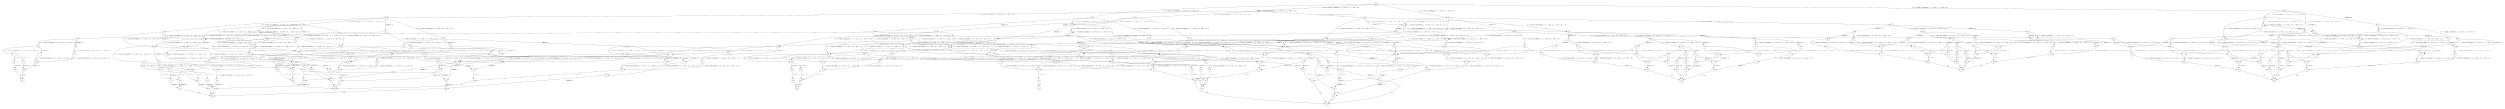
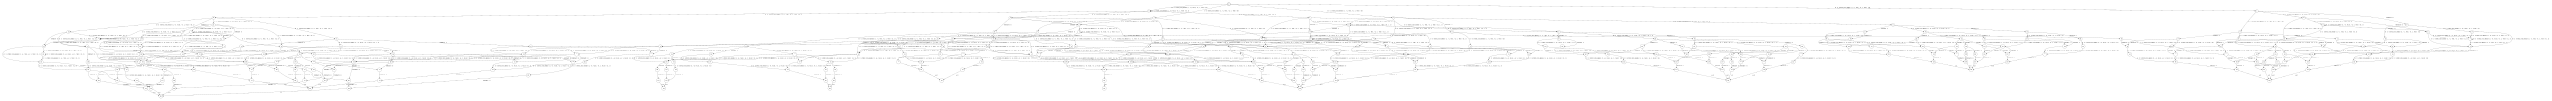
(1341, 75) -> (1324, 65)
